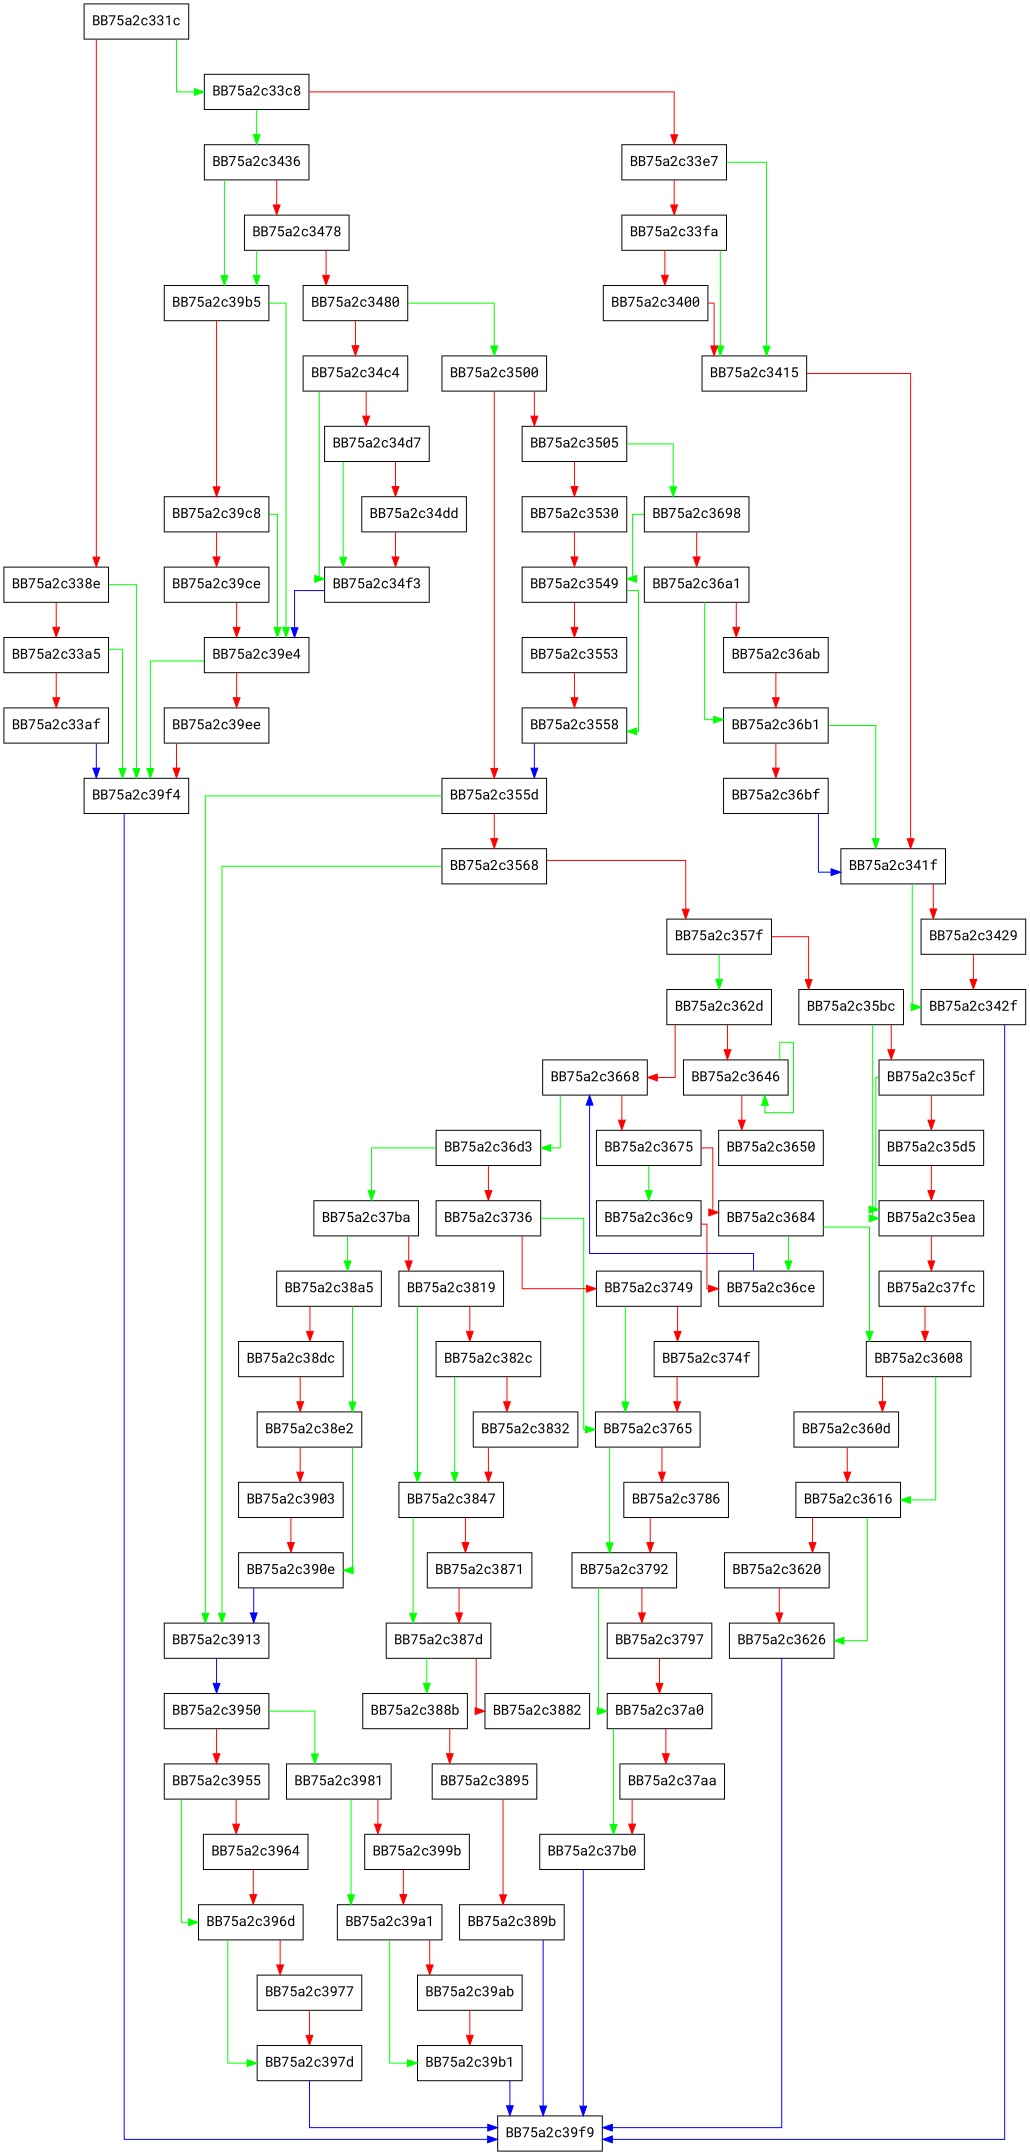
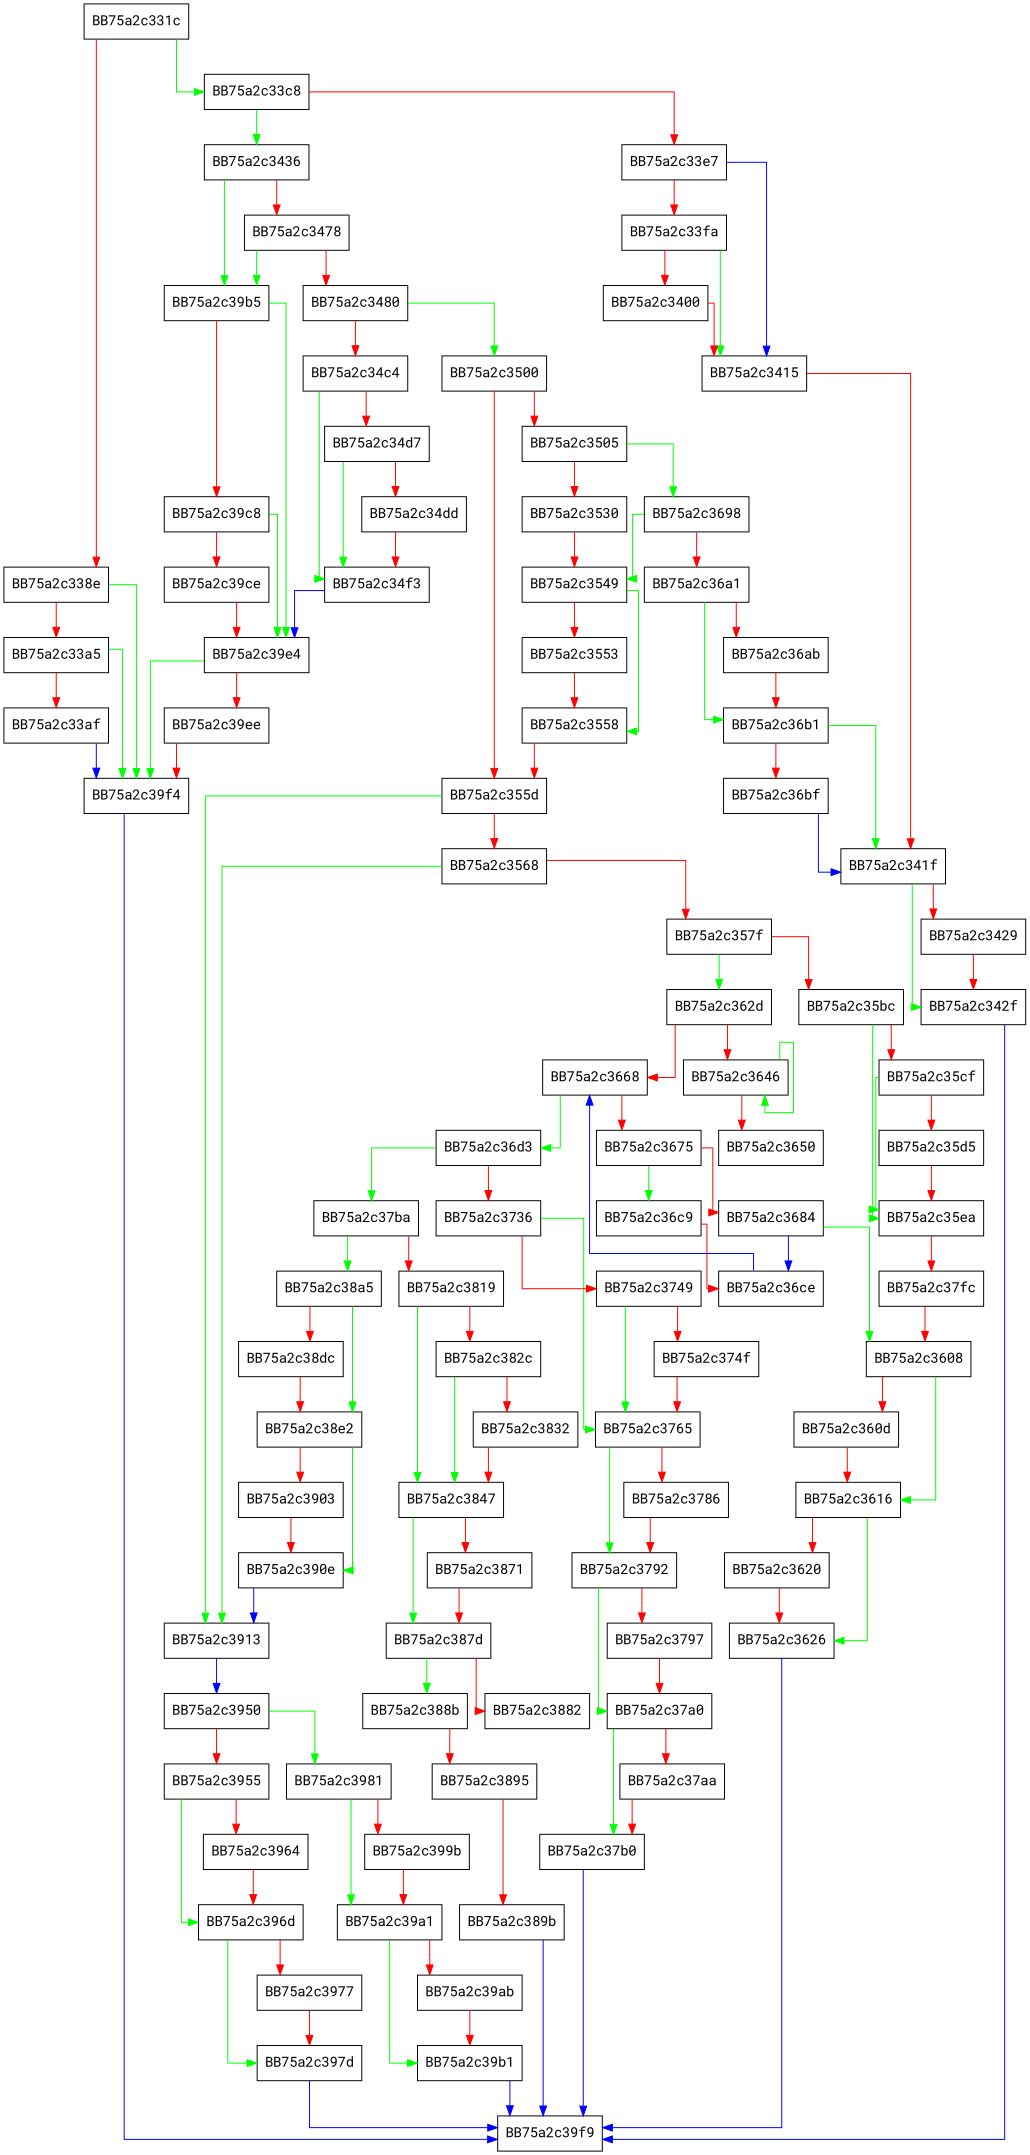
(767, 234) -> (767, 234)
(534, 756) -> (534, 756)
(788, 1249) -> (788, 1249)
